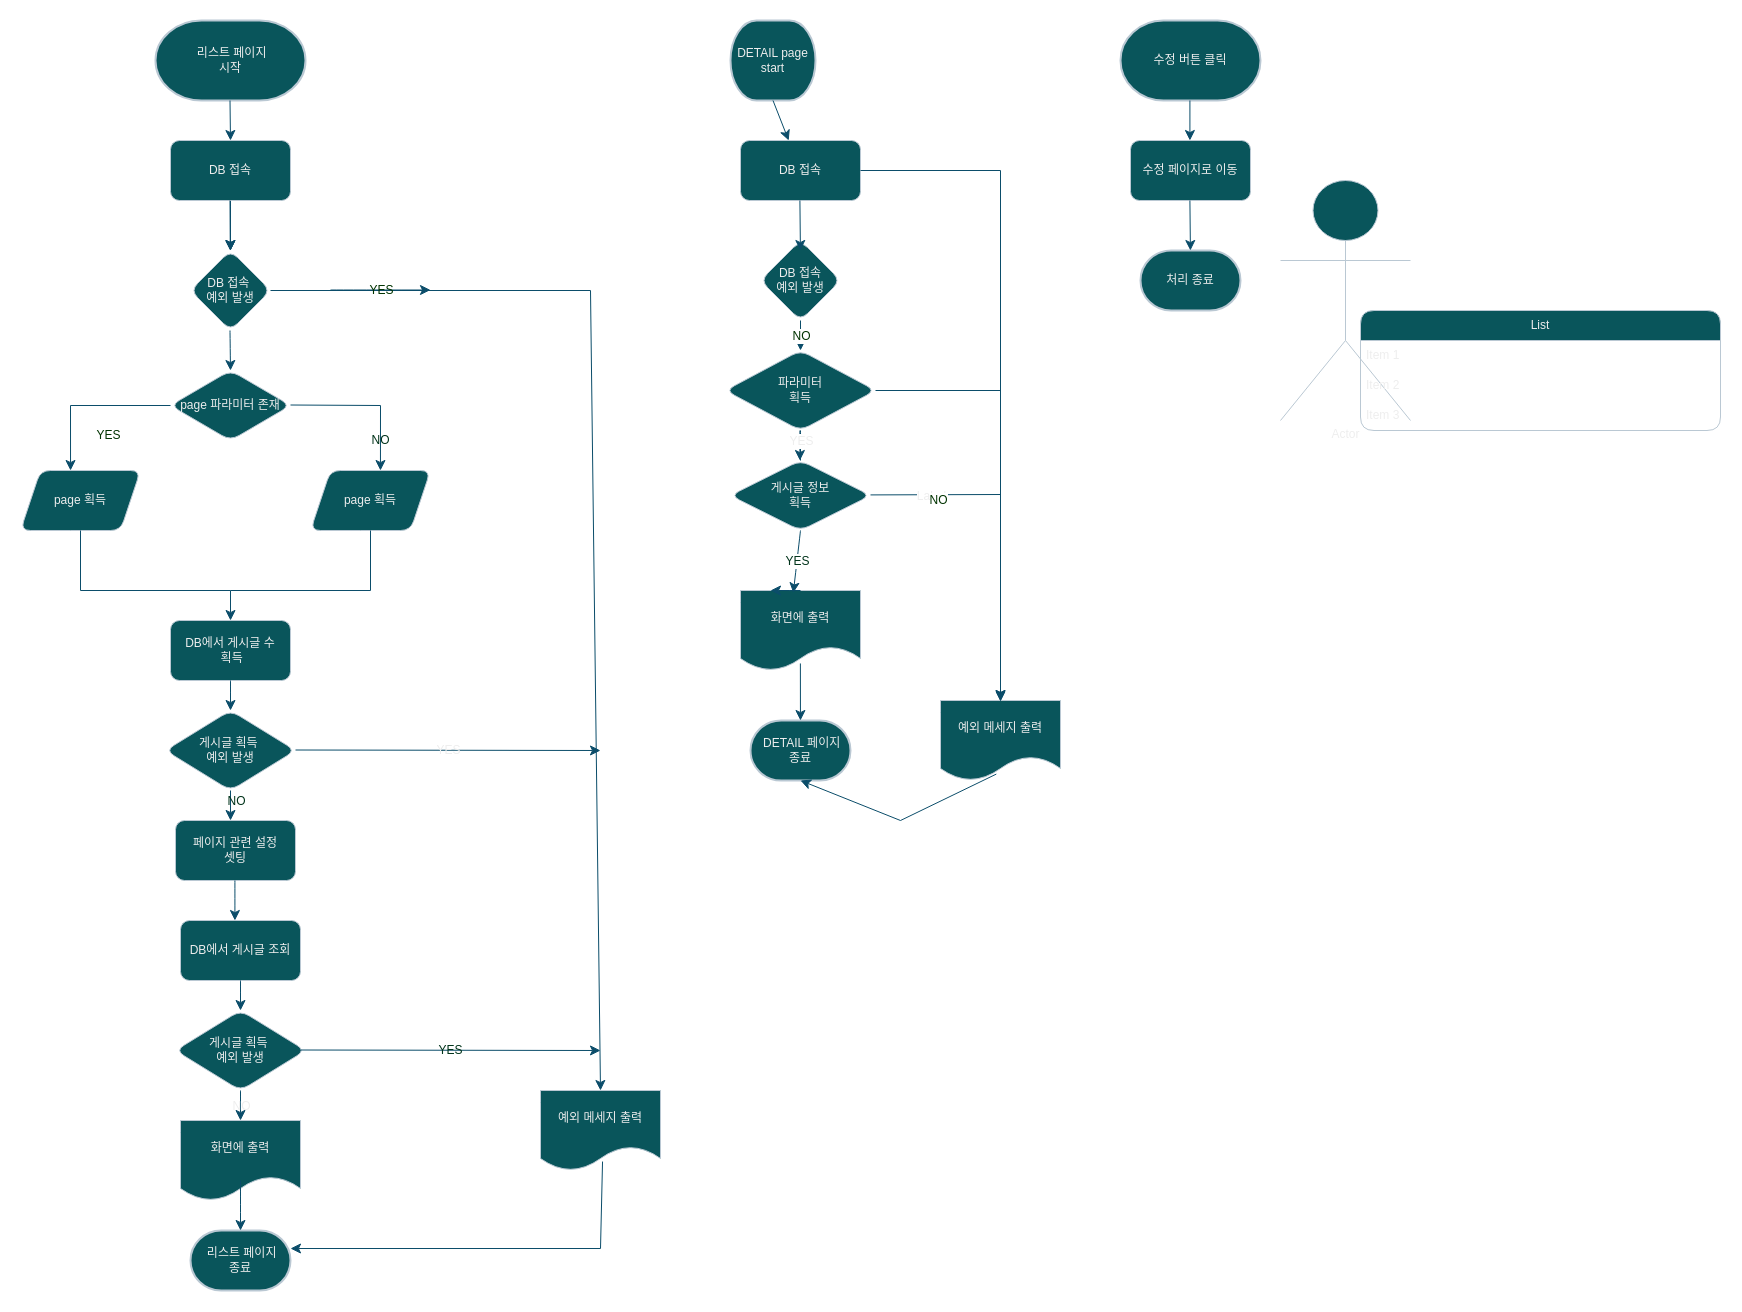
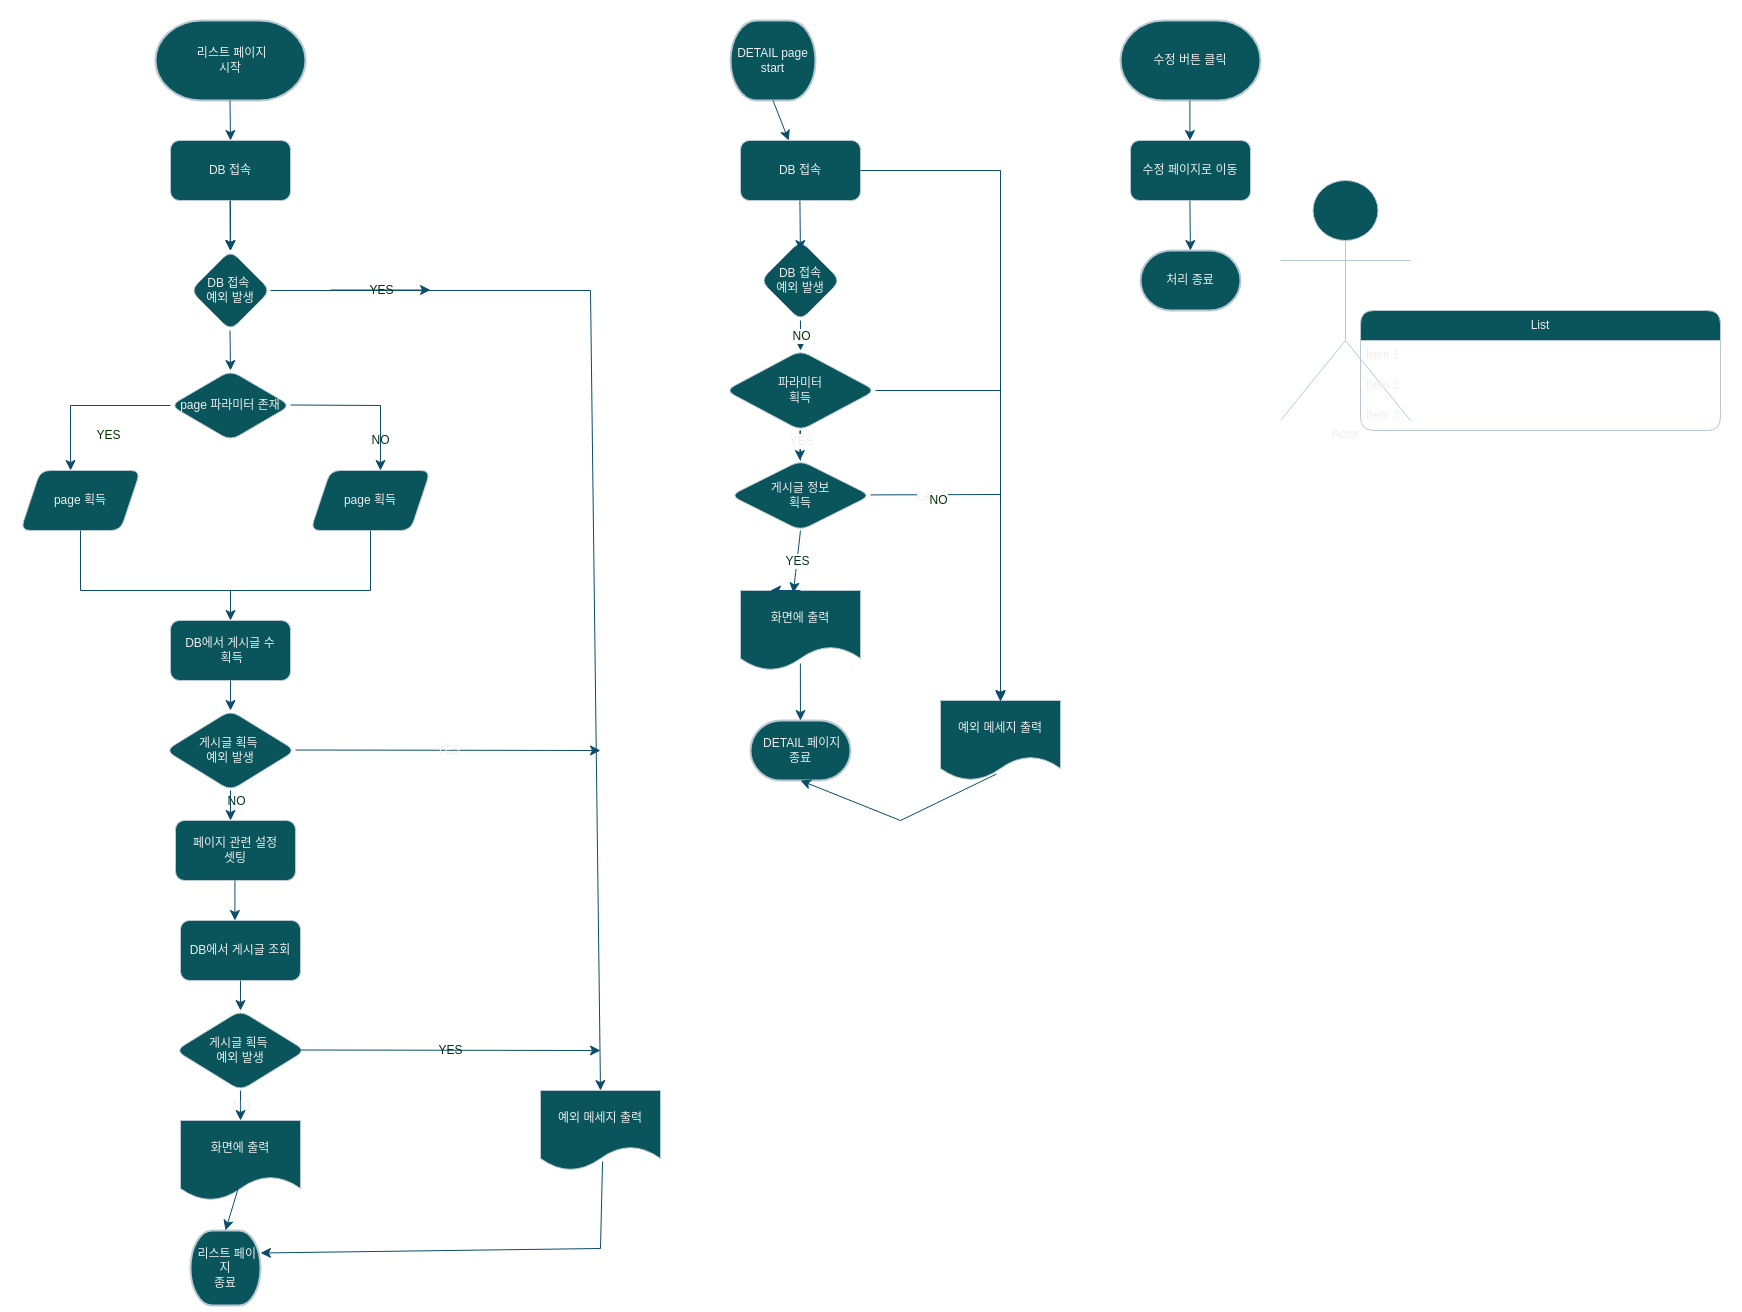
(241, 1261) -> (226, 1268)
